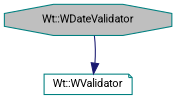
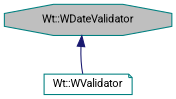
(95, 49) -> (81, 60)
